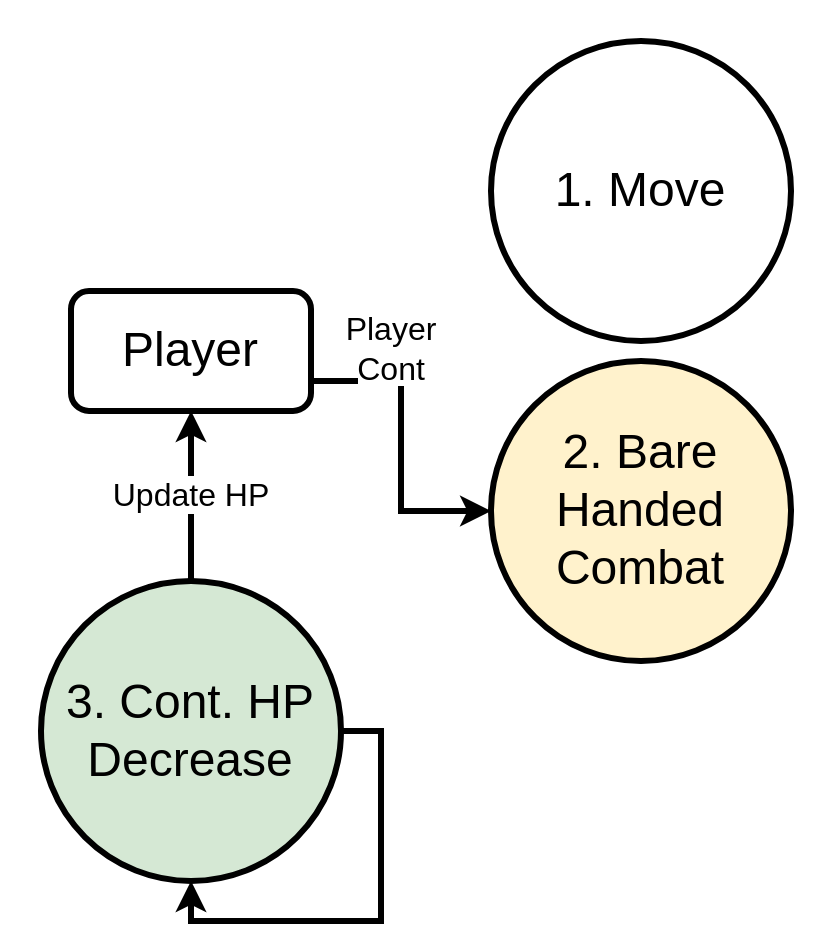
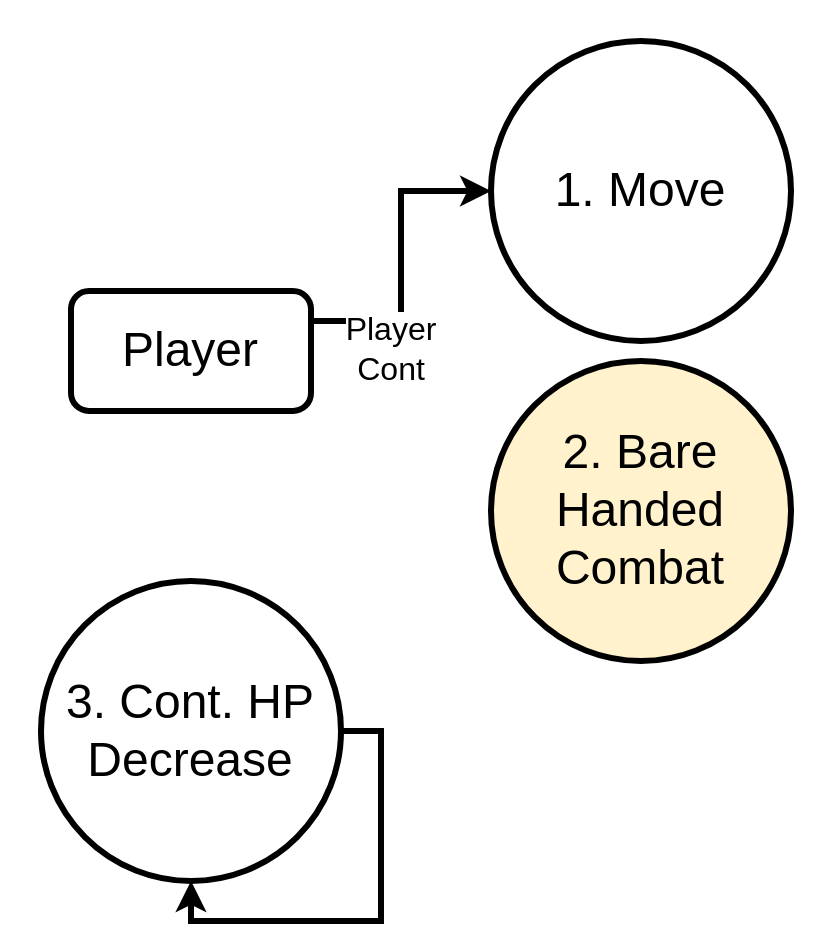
none -> (401, 218)
(401, 482) -> none
(191, 506) -> none
(191, 731) -> (191, 731)
